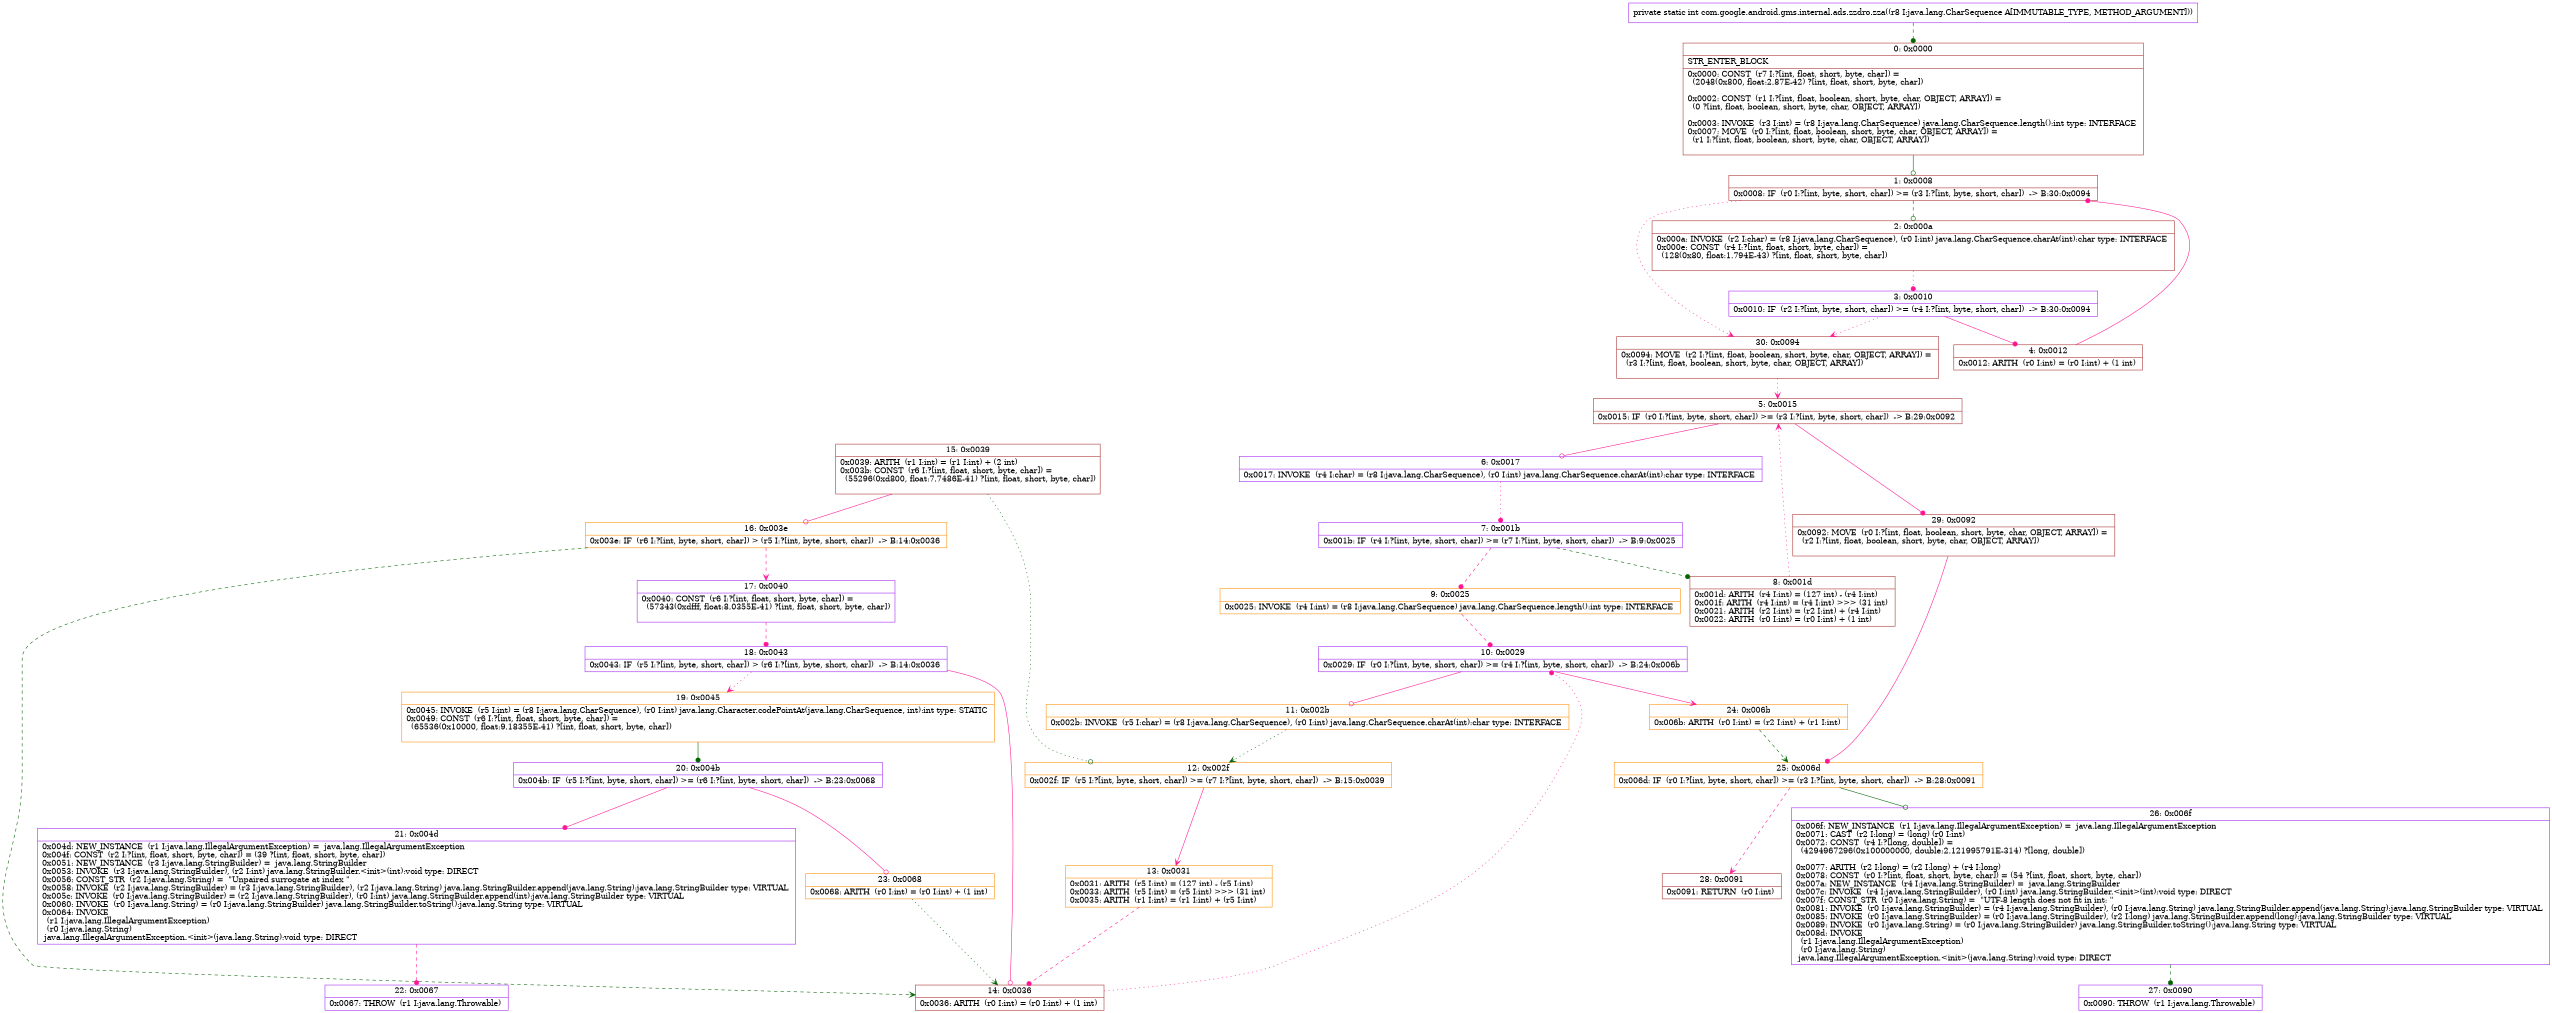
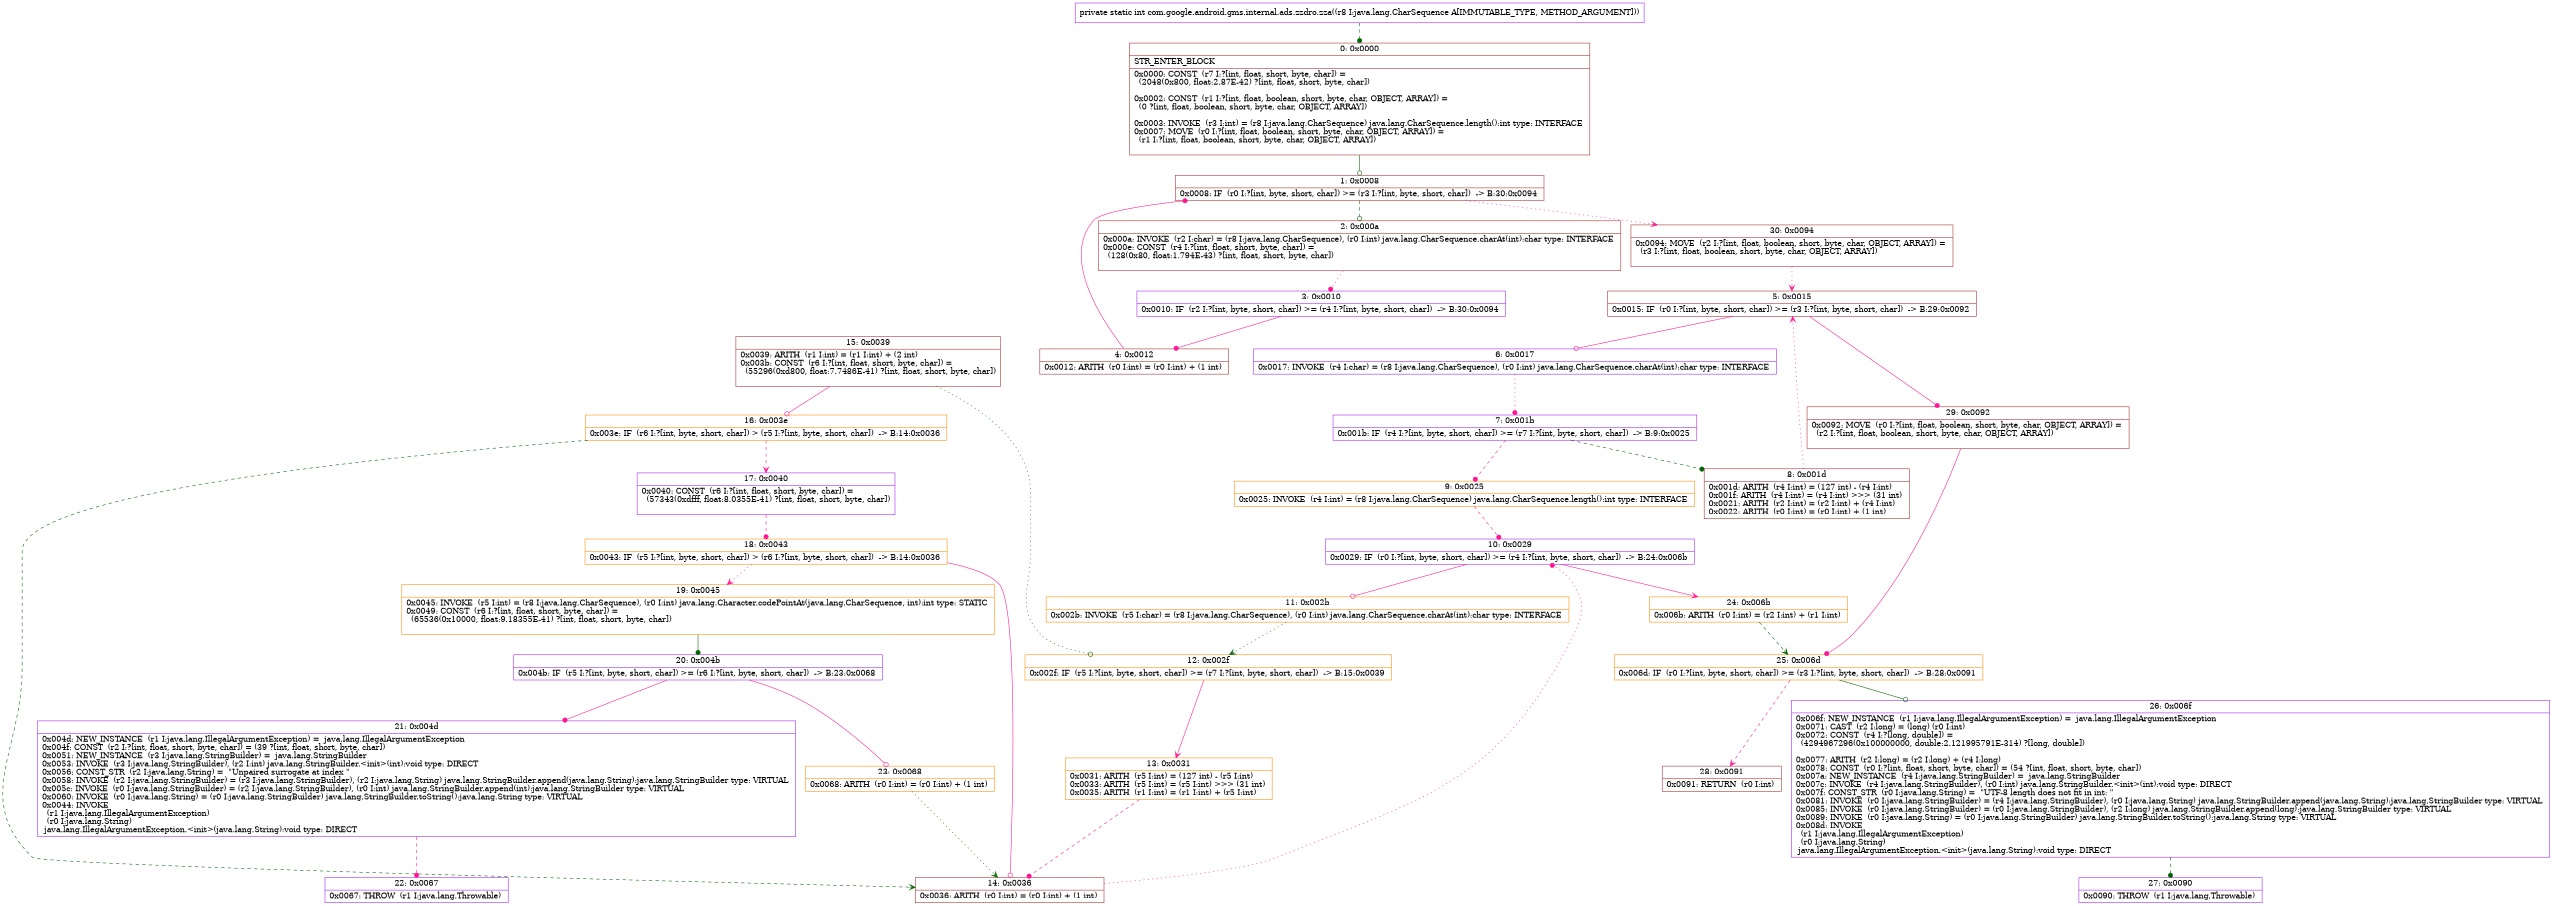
(1859, 325) -> none
(766, 659) -> (766, 552)
(78, 913) -> (78, 805)
